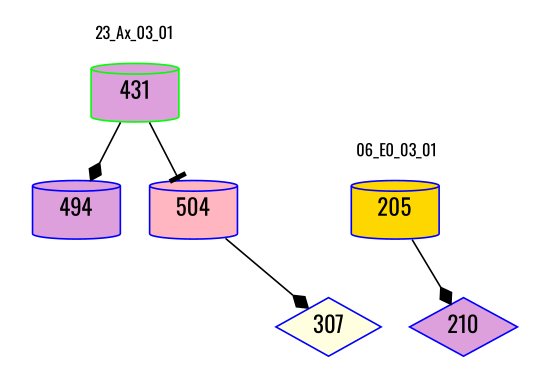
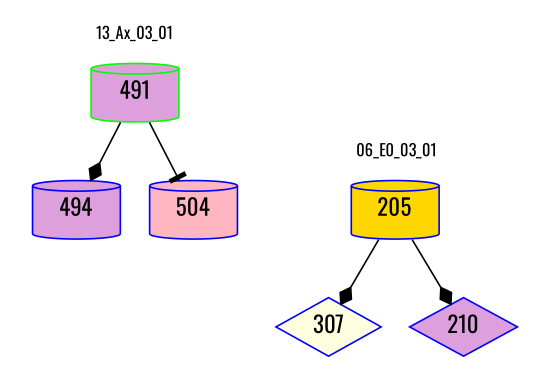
(135, 35) -> (135, 35)
(135, 93) -> (135, 93)
(274, 279) -> (365, 263)
